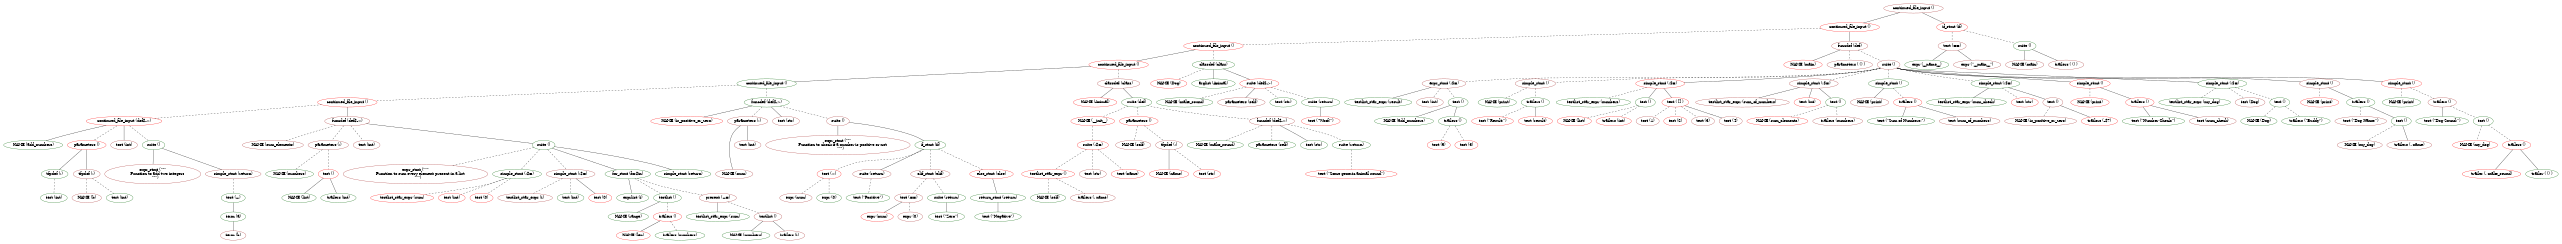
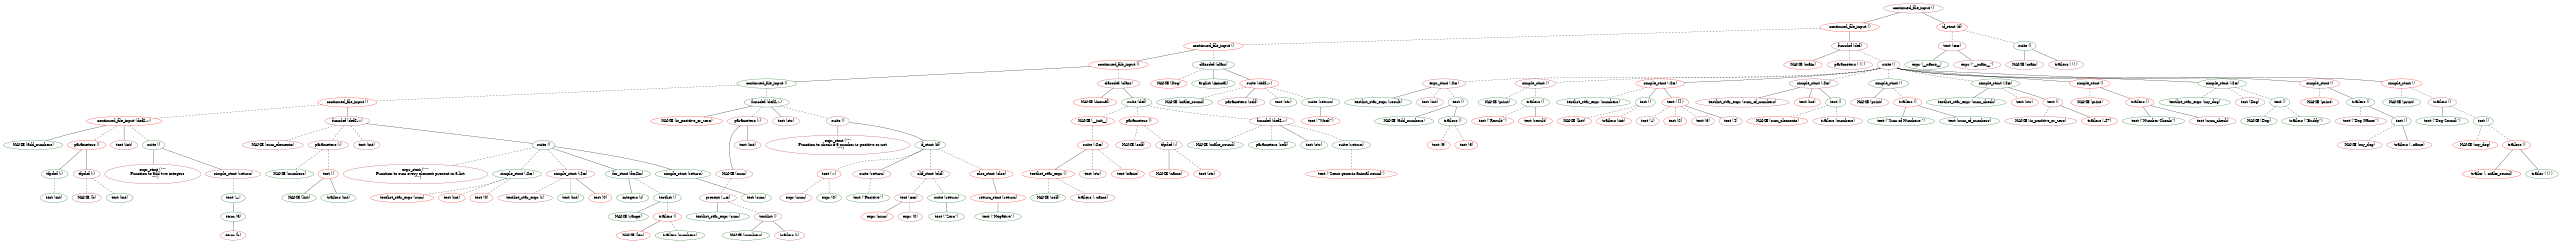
(1970, 121) -> (1970, 121)
(1071, 159) -> (1071, 159)
(670, 188) -> (726, 186)
(633, 198) -> (633, 198)
none -> (756, 198)
(998, 198) -> (998, 198)
